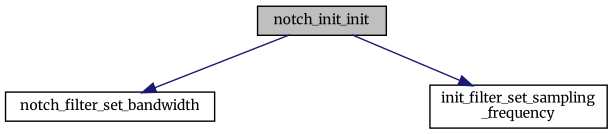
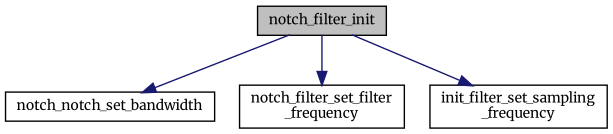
(322, 21) -> (322, 21)
(110, 107) -> (110, 107)
none -> (322, 107)
